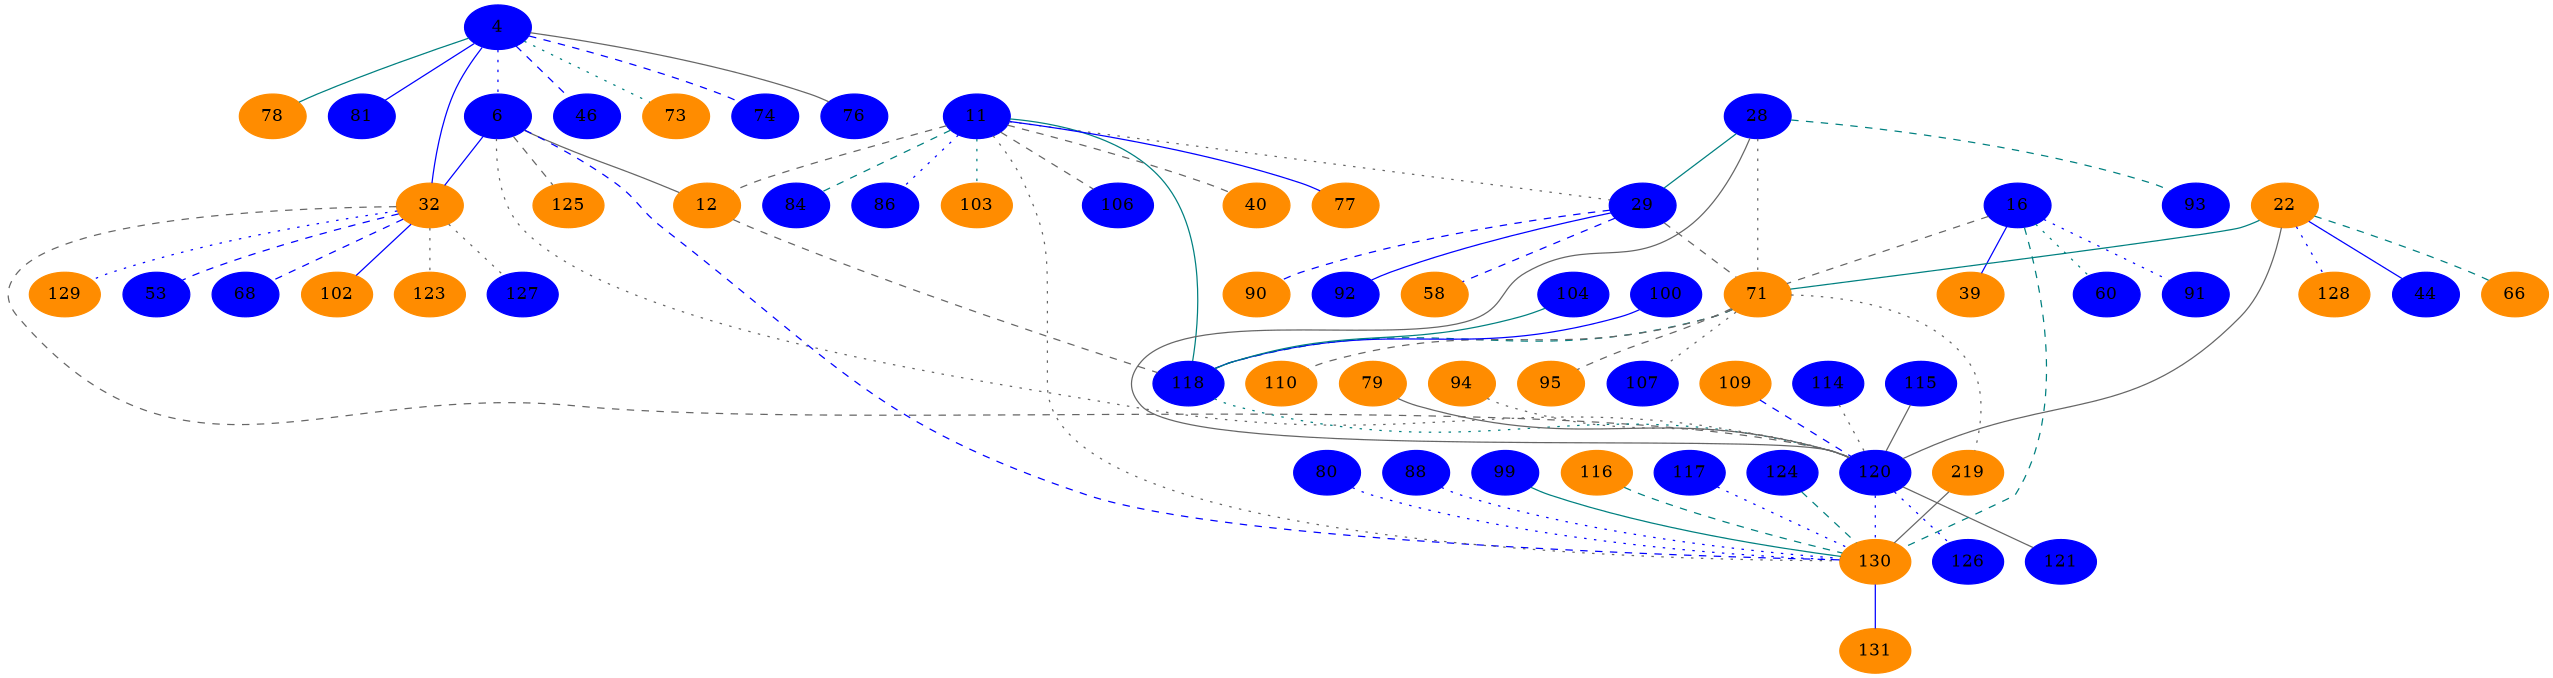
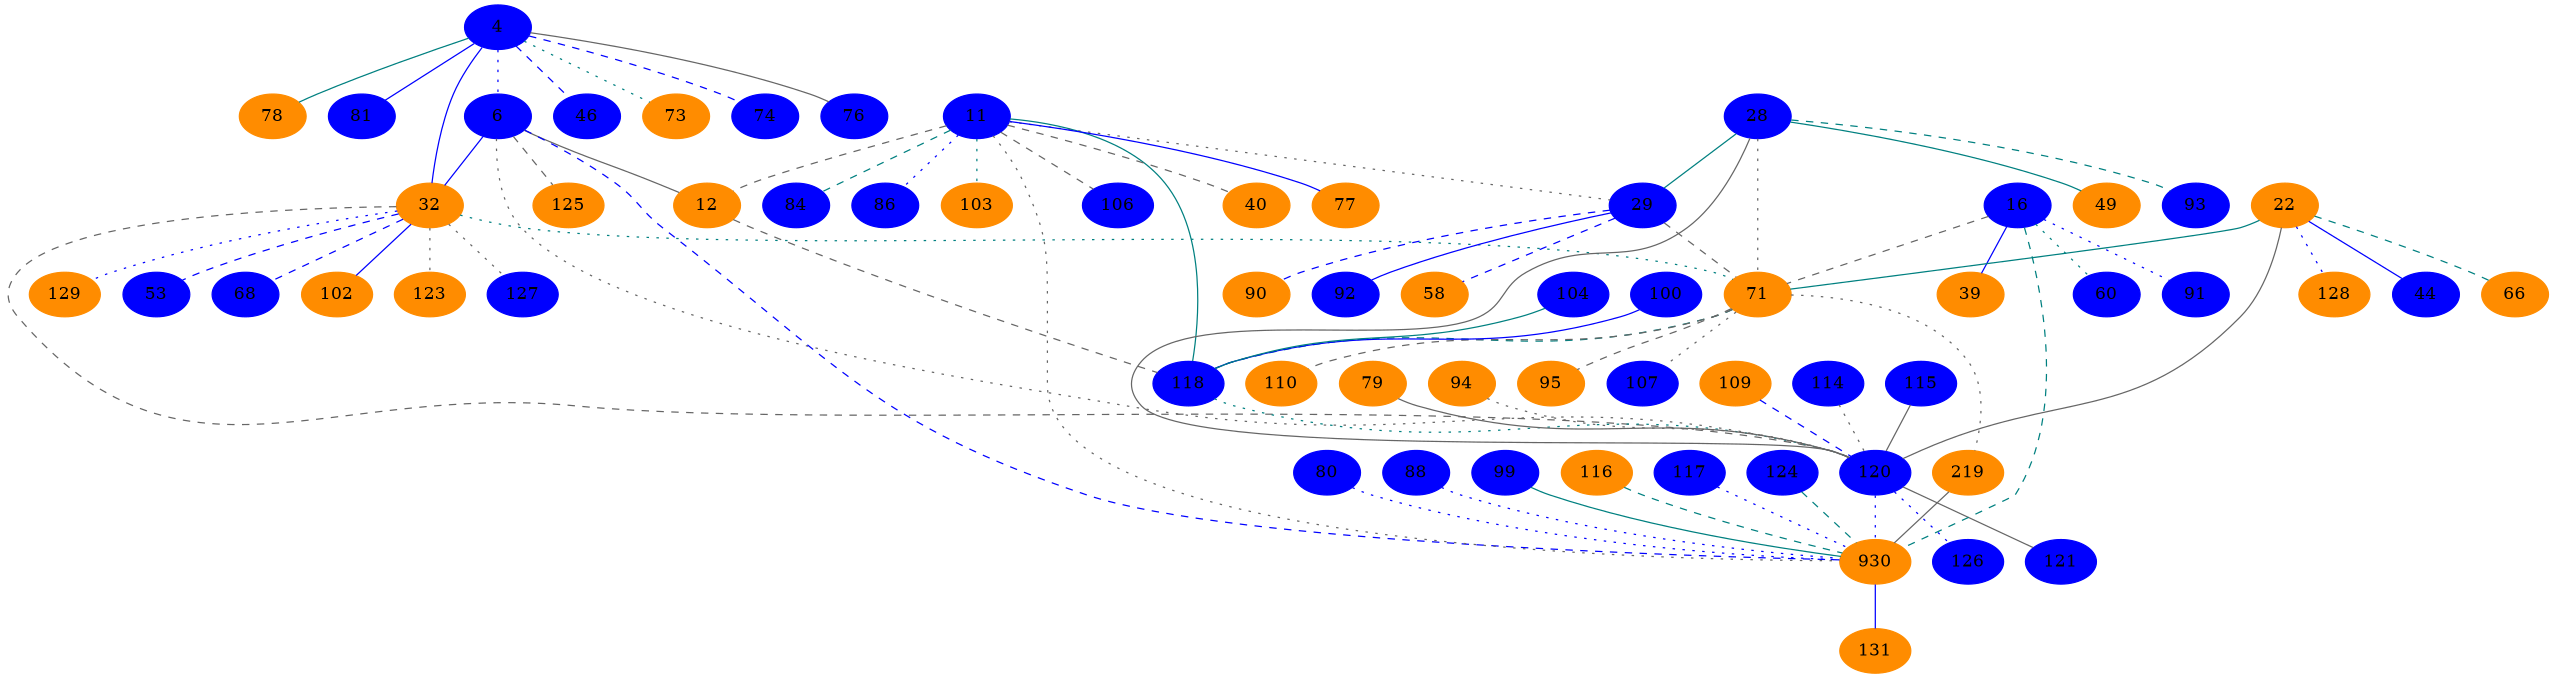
none -> (2107, 205)
none -> (1097, 240)
(1875, 562) -> (1875, 562)
